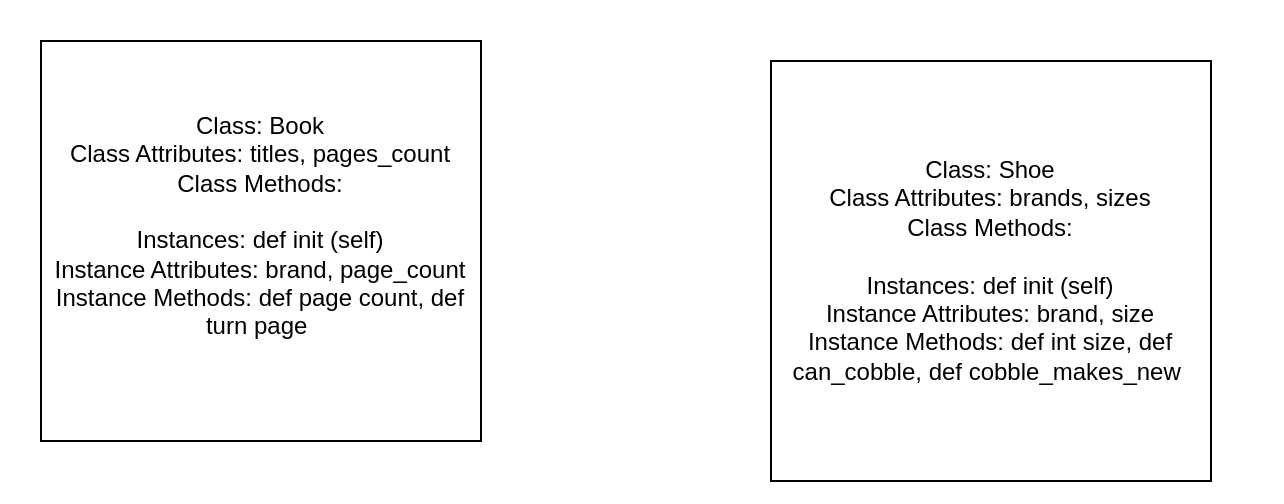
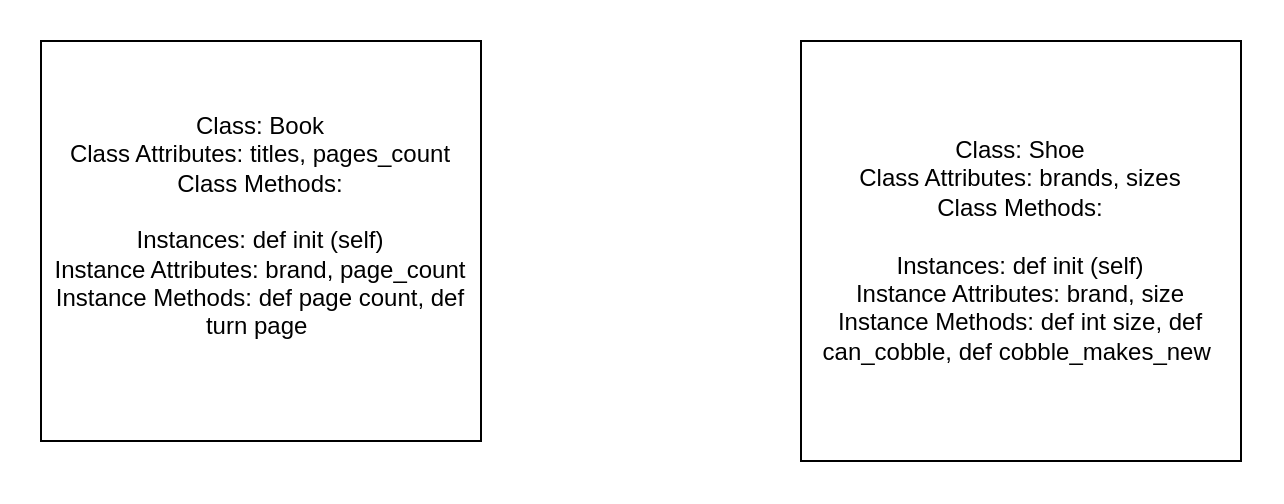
(991, 271) -> (1021, 251)
